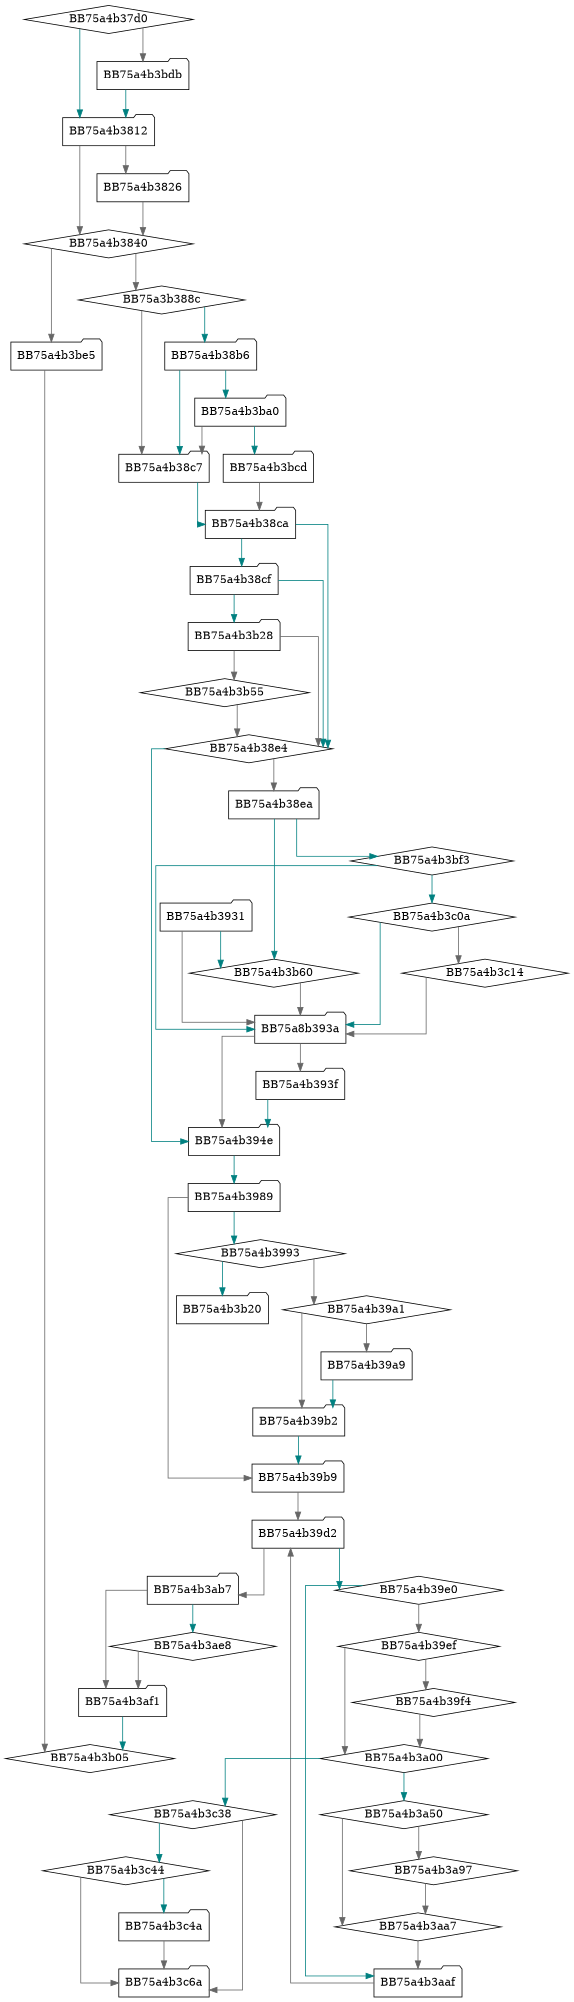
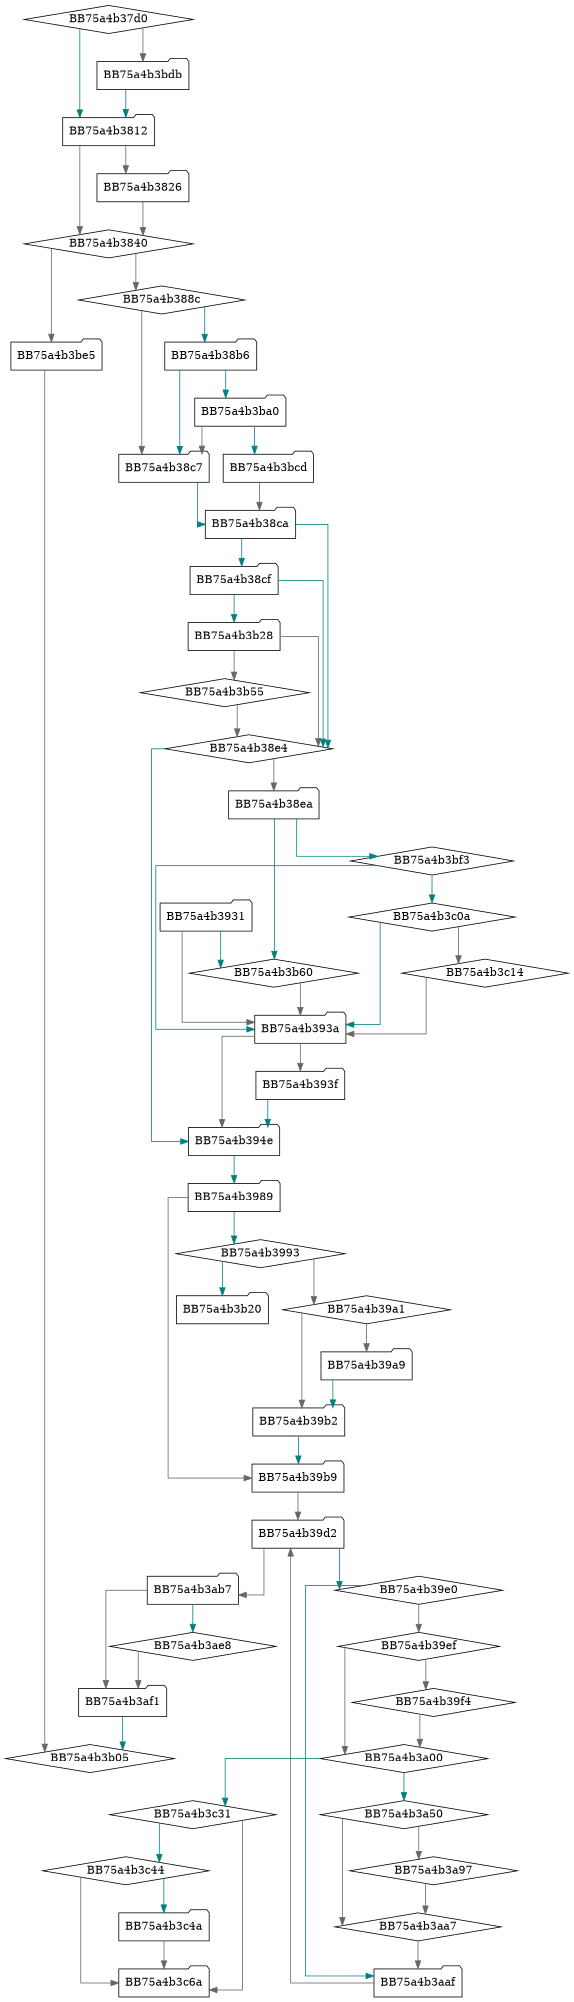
(162, 300) -> (162, 300)
(300, 1029) -> (300, 1029)
(193, 1815) -> (193, 1815)
